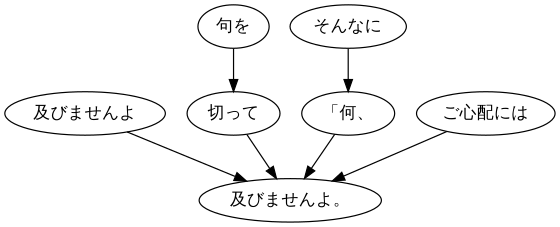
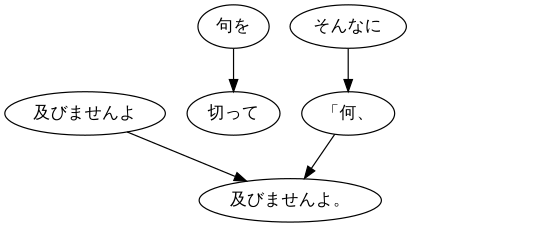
(486, 113) -> none
(258, 152) -> none
